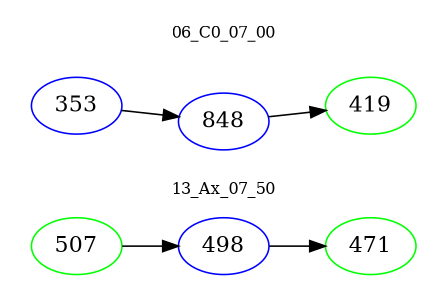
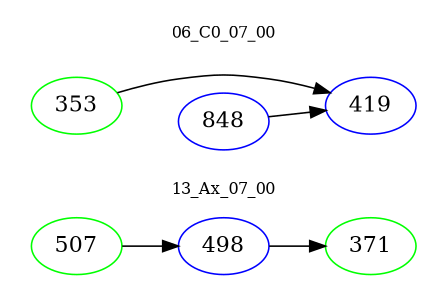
(77, 106) -> (77, 106)
(371, 106) -> (371, 106)
(142, 113) -> (216, 75)
(224, 190) -> (224, 190)
(371, 246) -> (371, 246)
